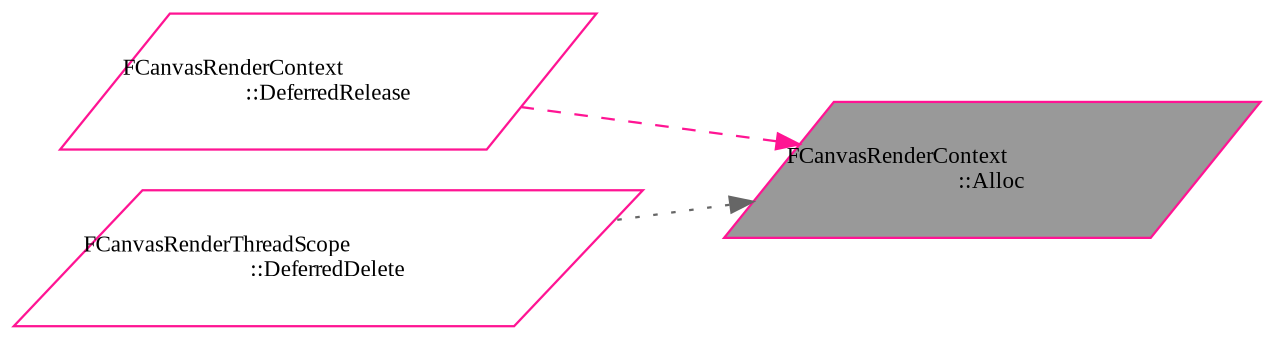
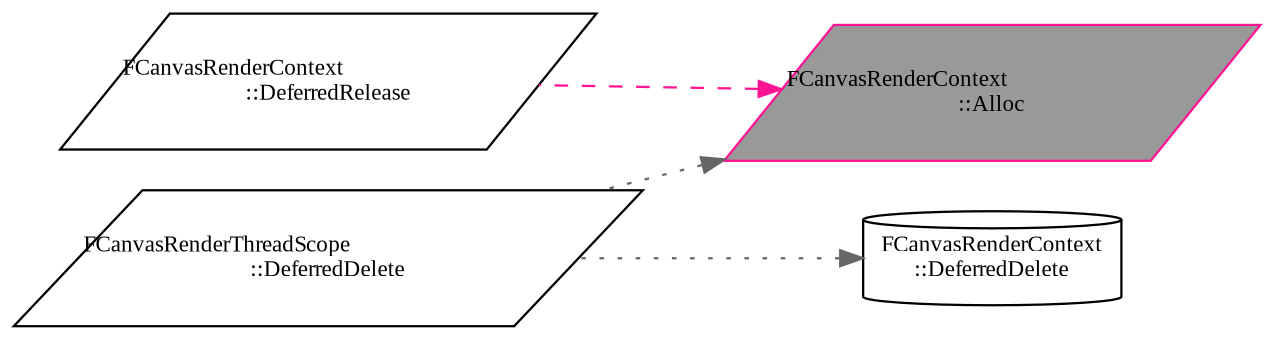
(328, 82) -> (328, 82)
(328, 258) -> (328, 258)
none -> (992, 258)
